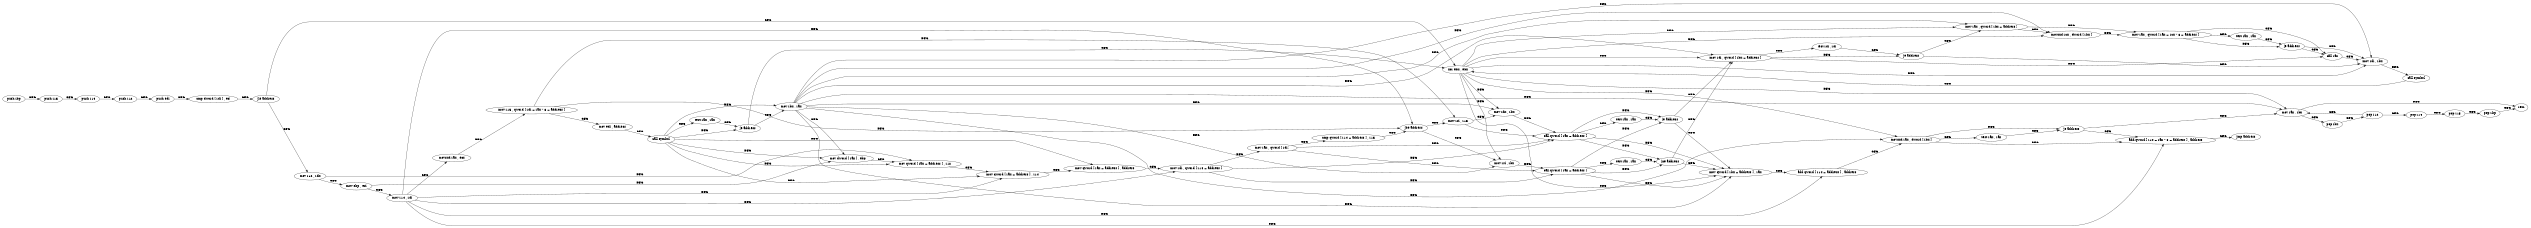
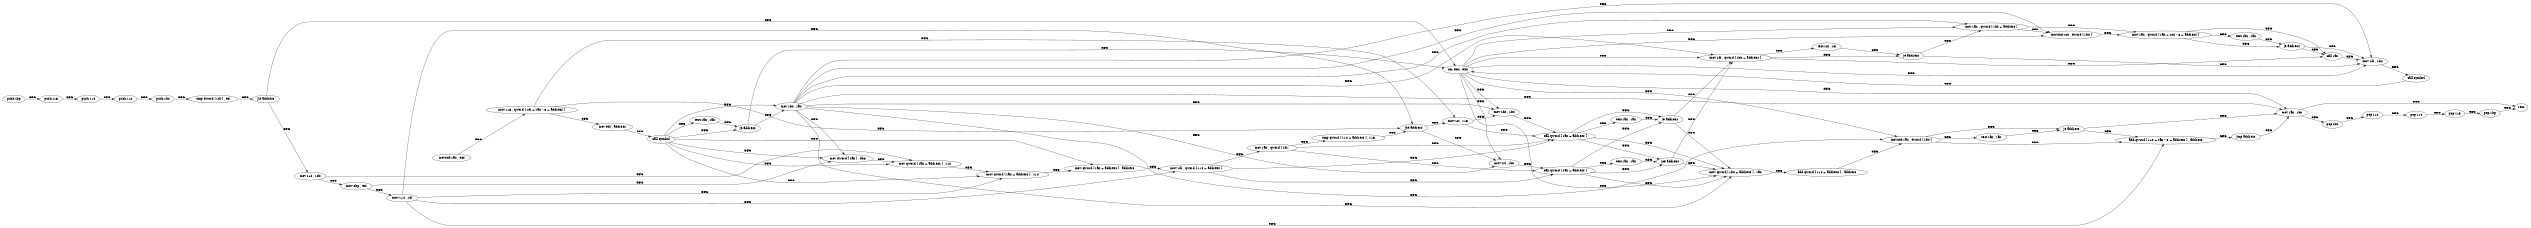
(163, 99) -> (163, 99)
(2336, 114) -> (2276, 130)
(426, 179) -> none
(1118, 216) -> none
